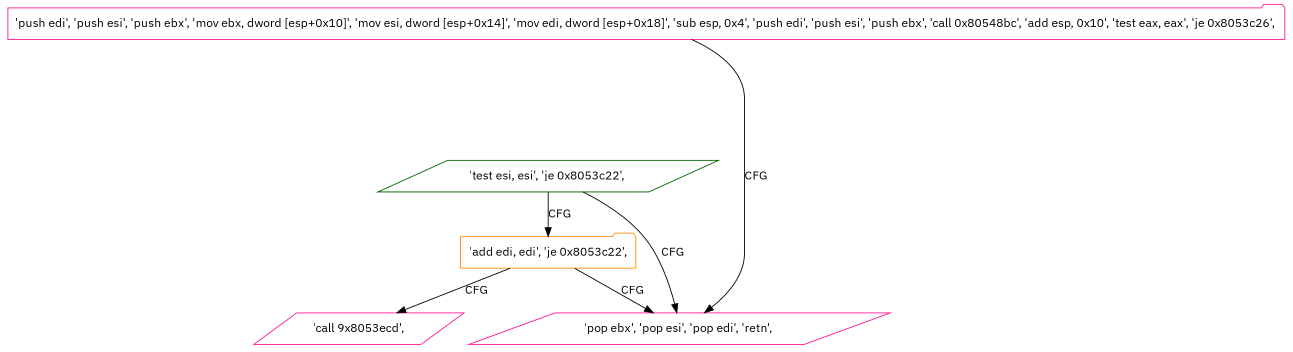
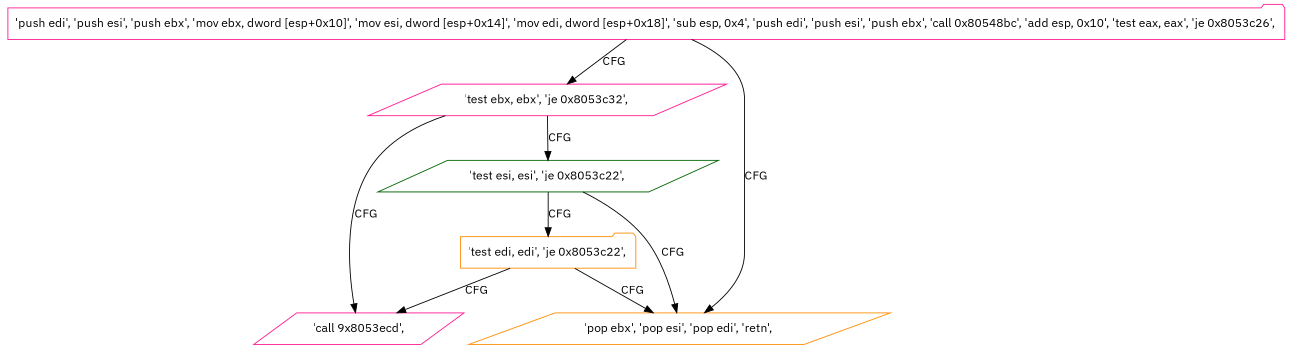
none -> (547, 100)
(548, 252) -> (548, 252)
(680, 329) -> (680, 329)
